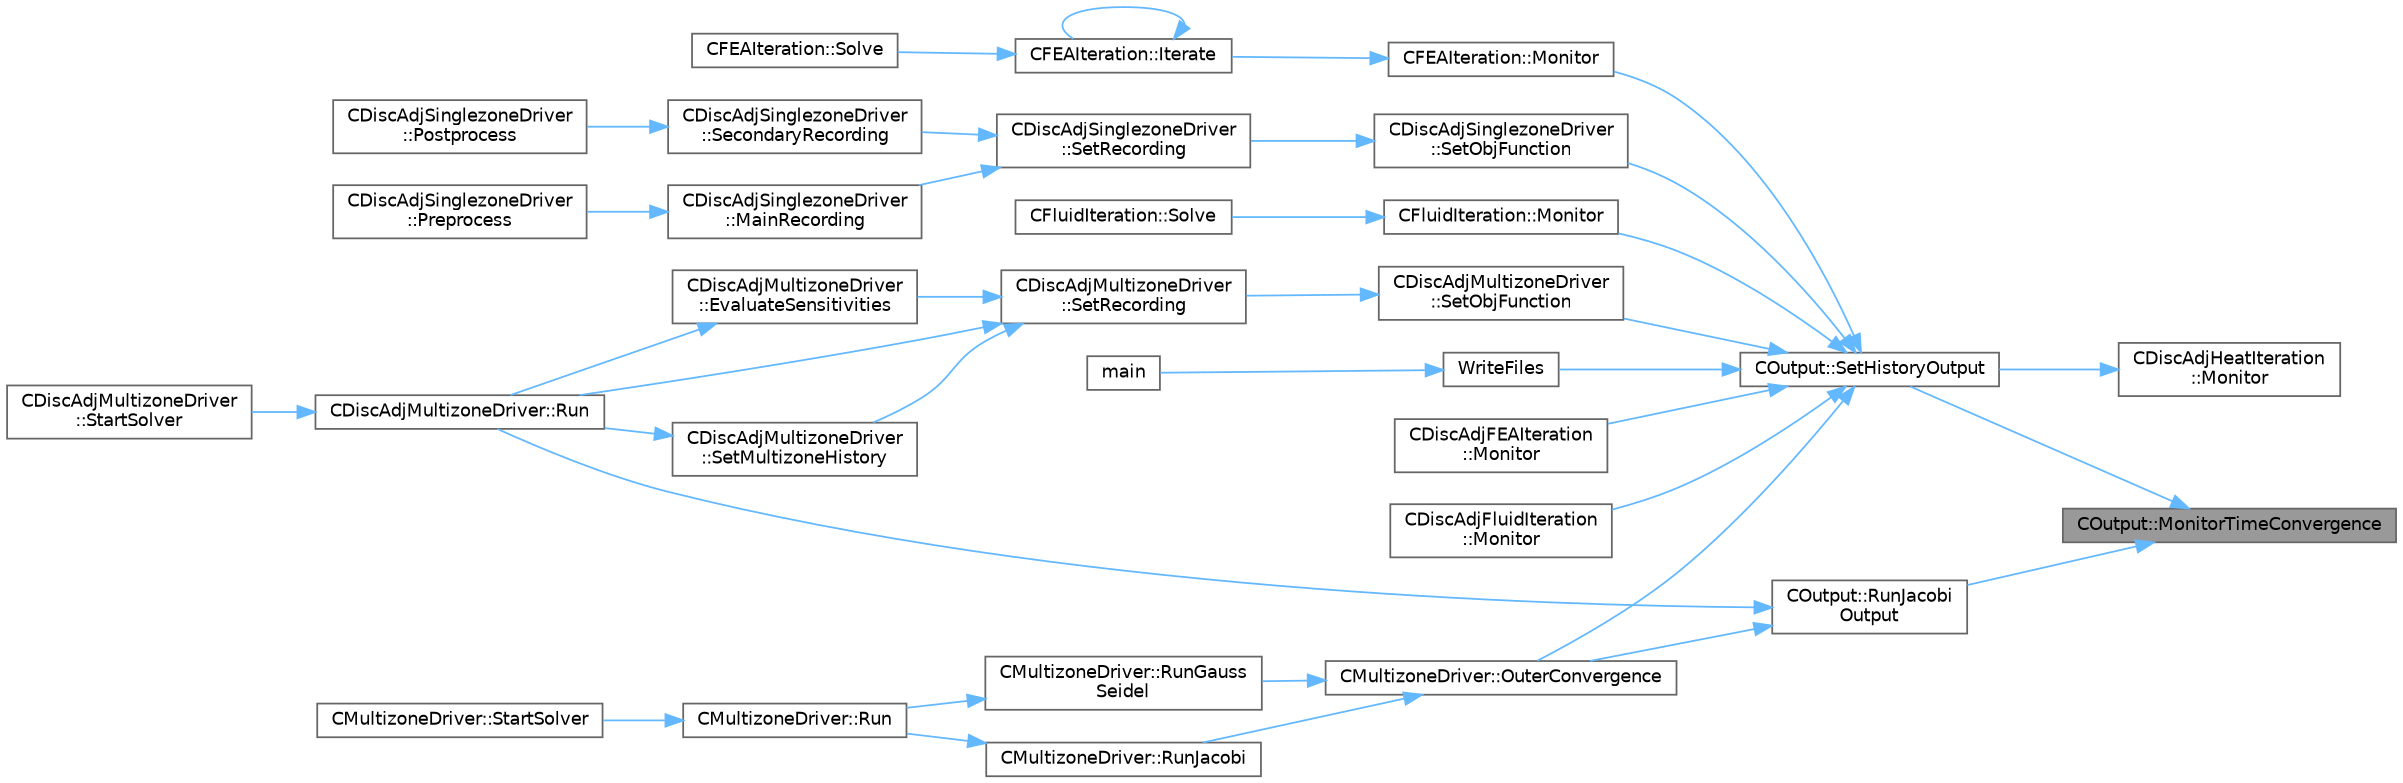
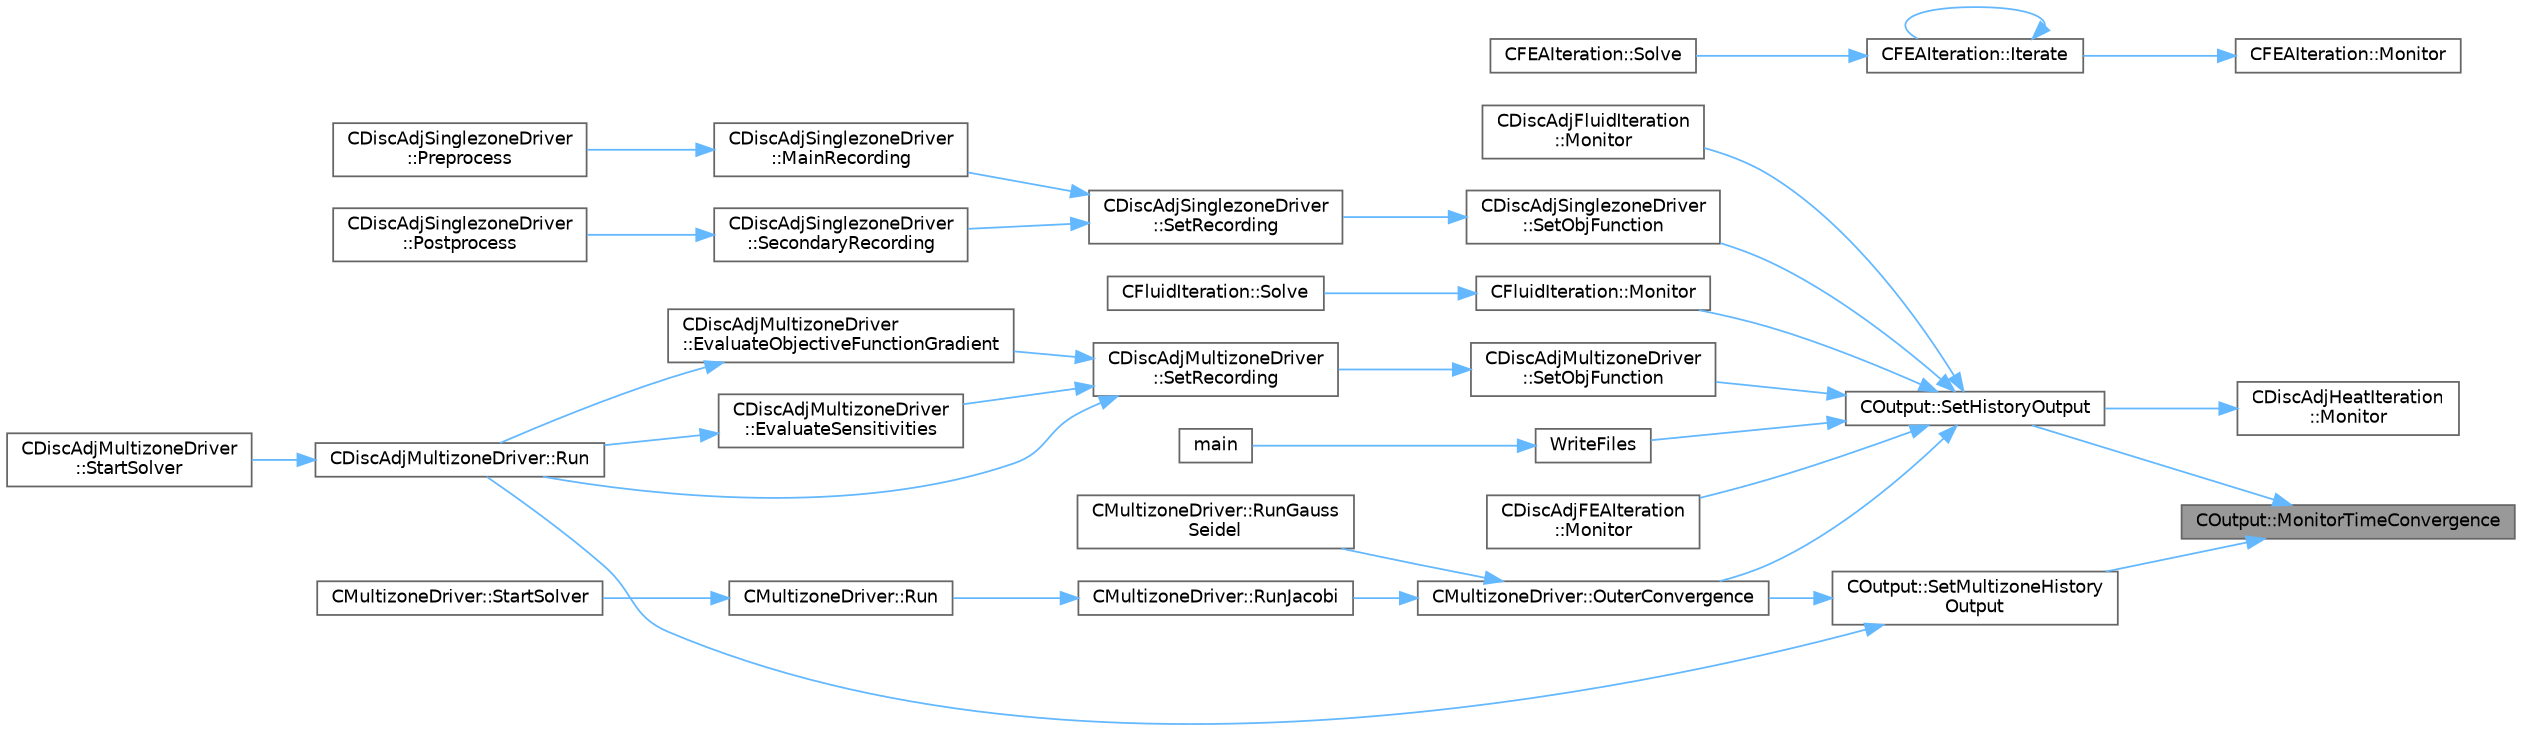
(1760, 178) -> none
(795, 449) -> (841, 336)
(1870, 607) -> (1975, 598)
(937, 704) -> none
